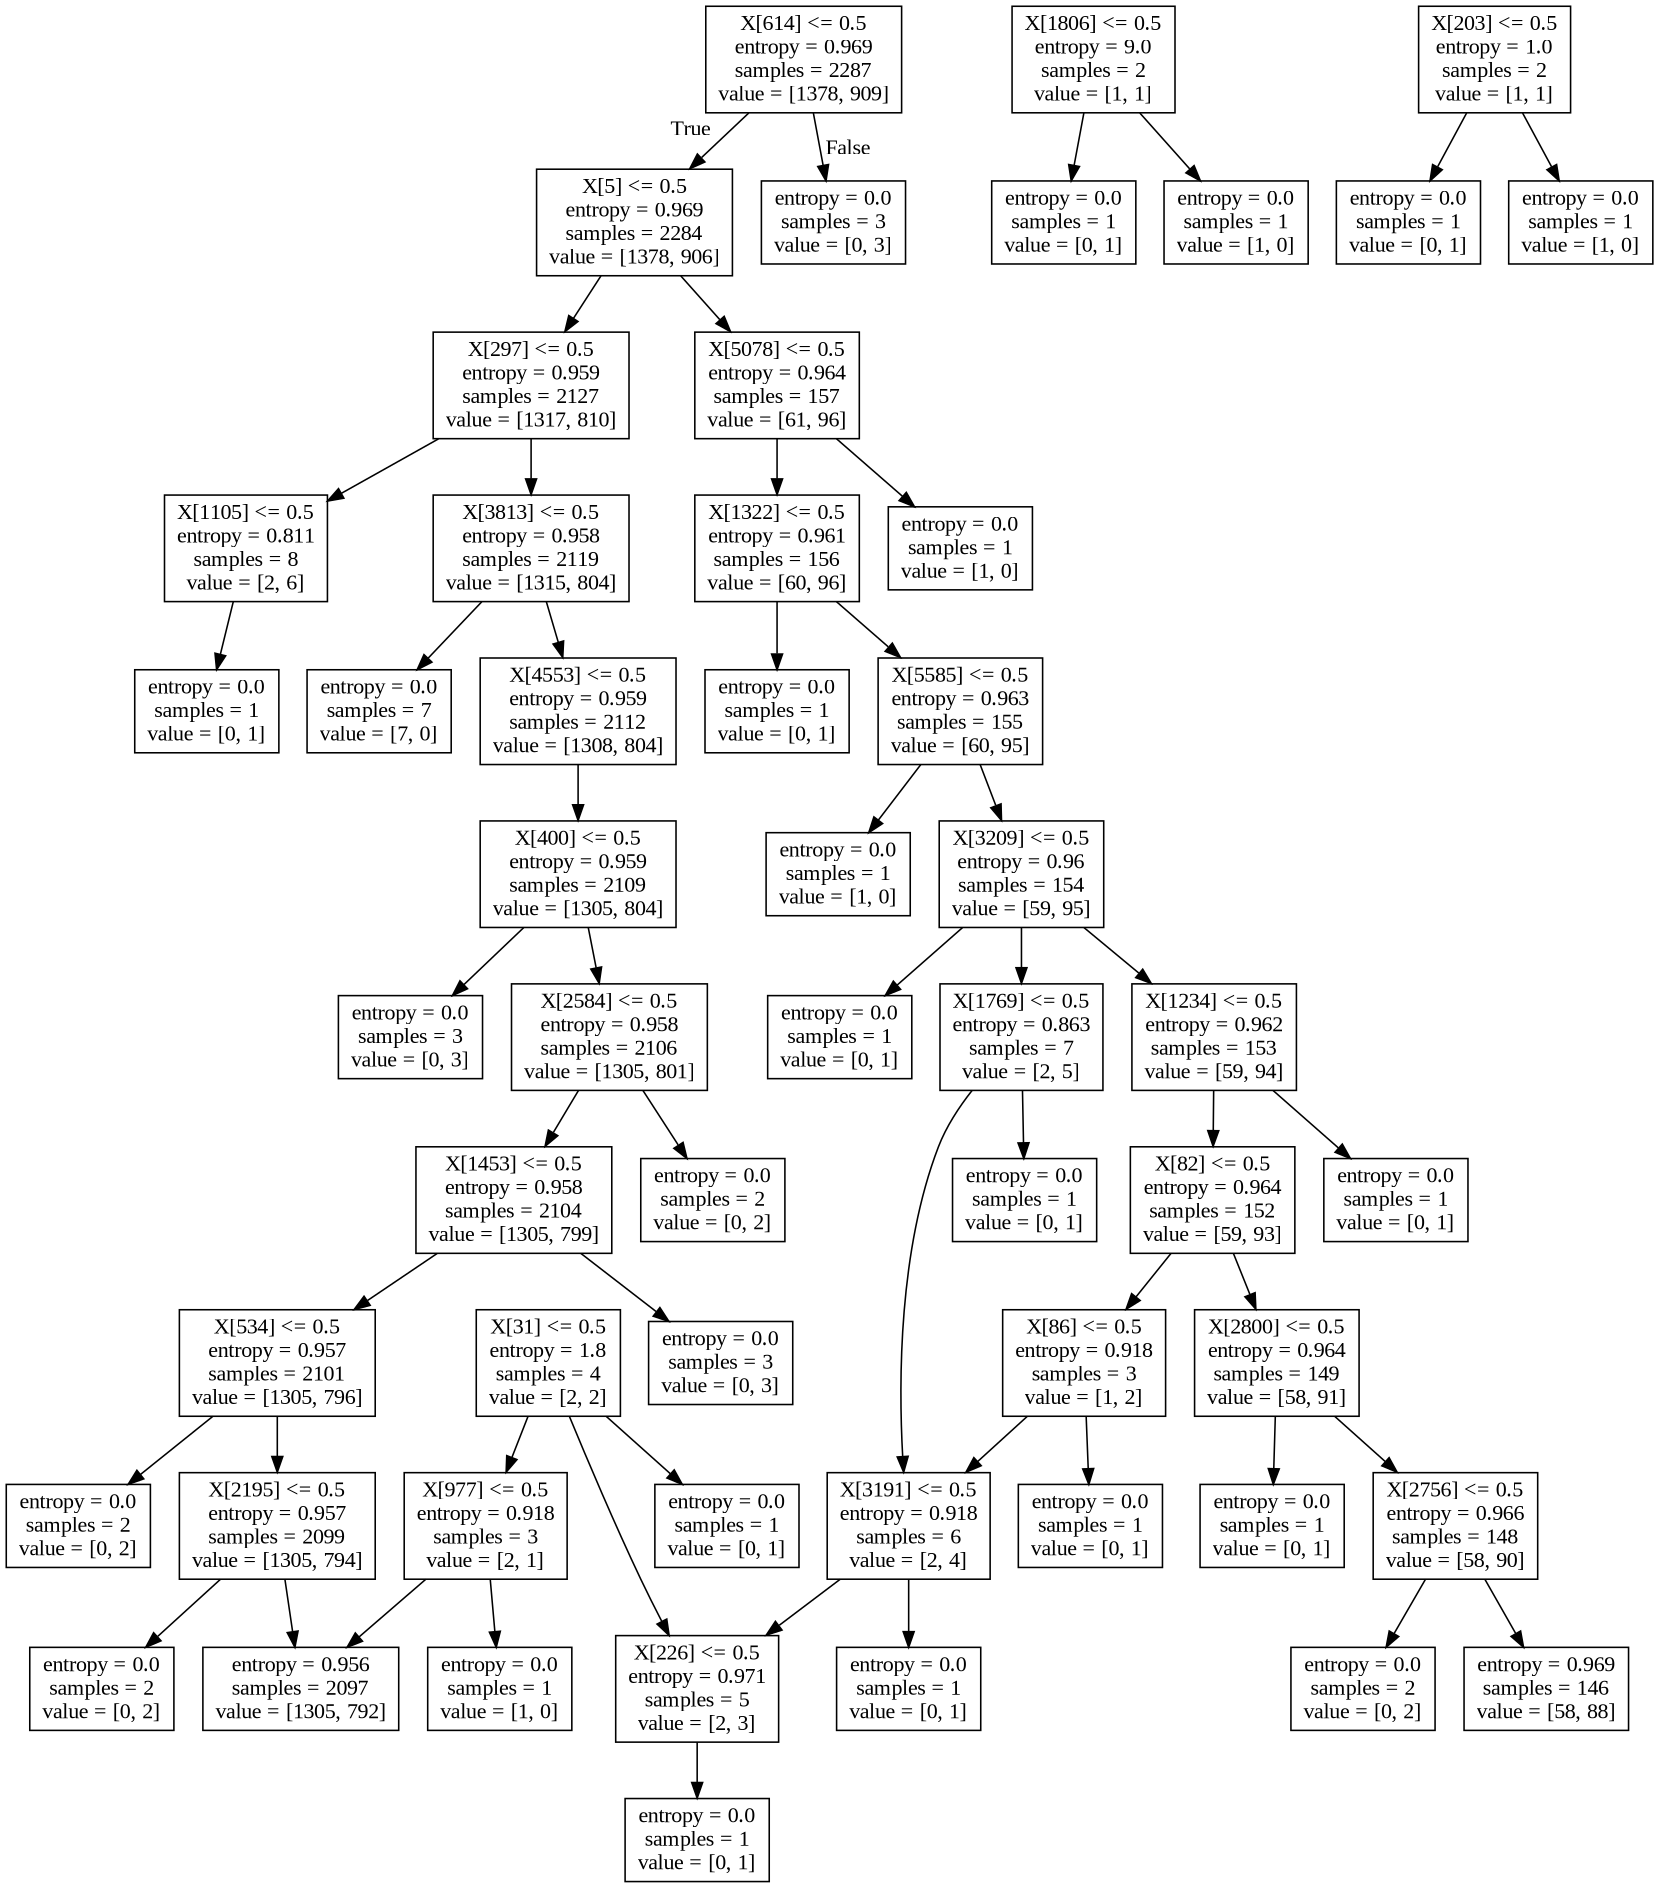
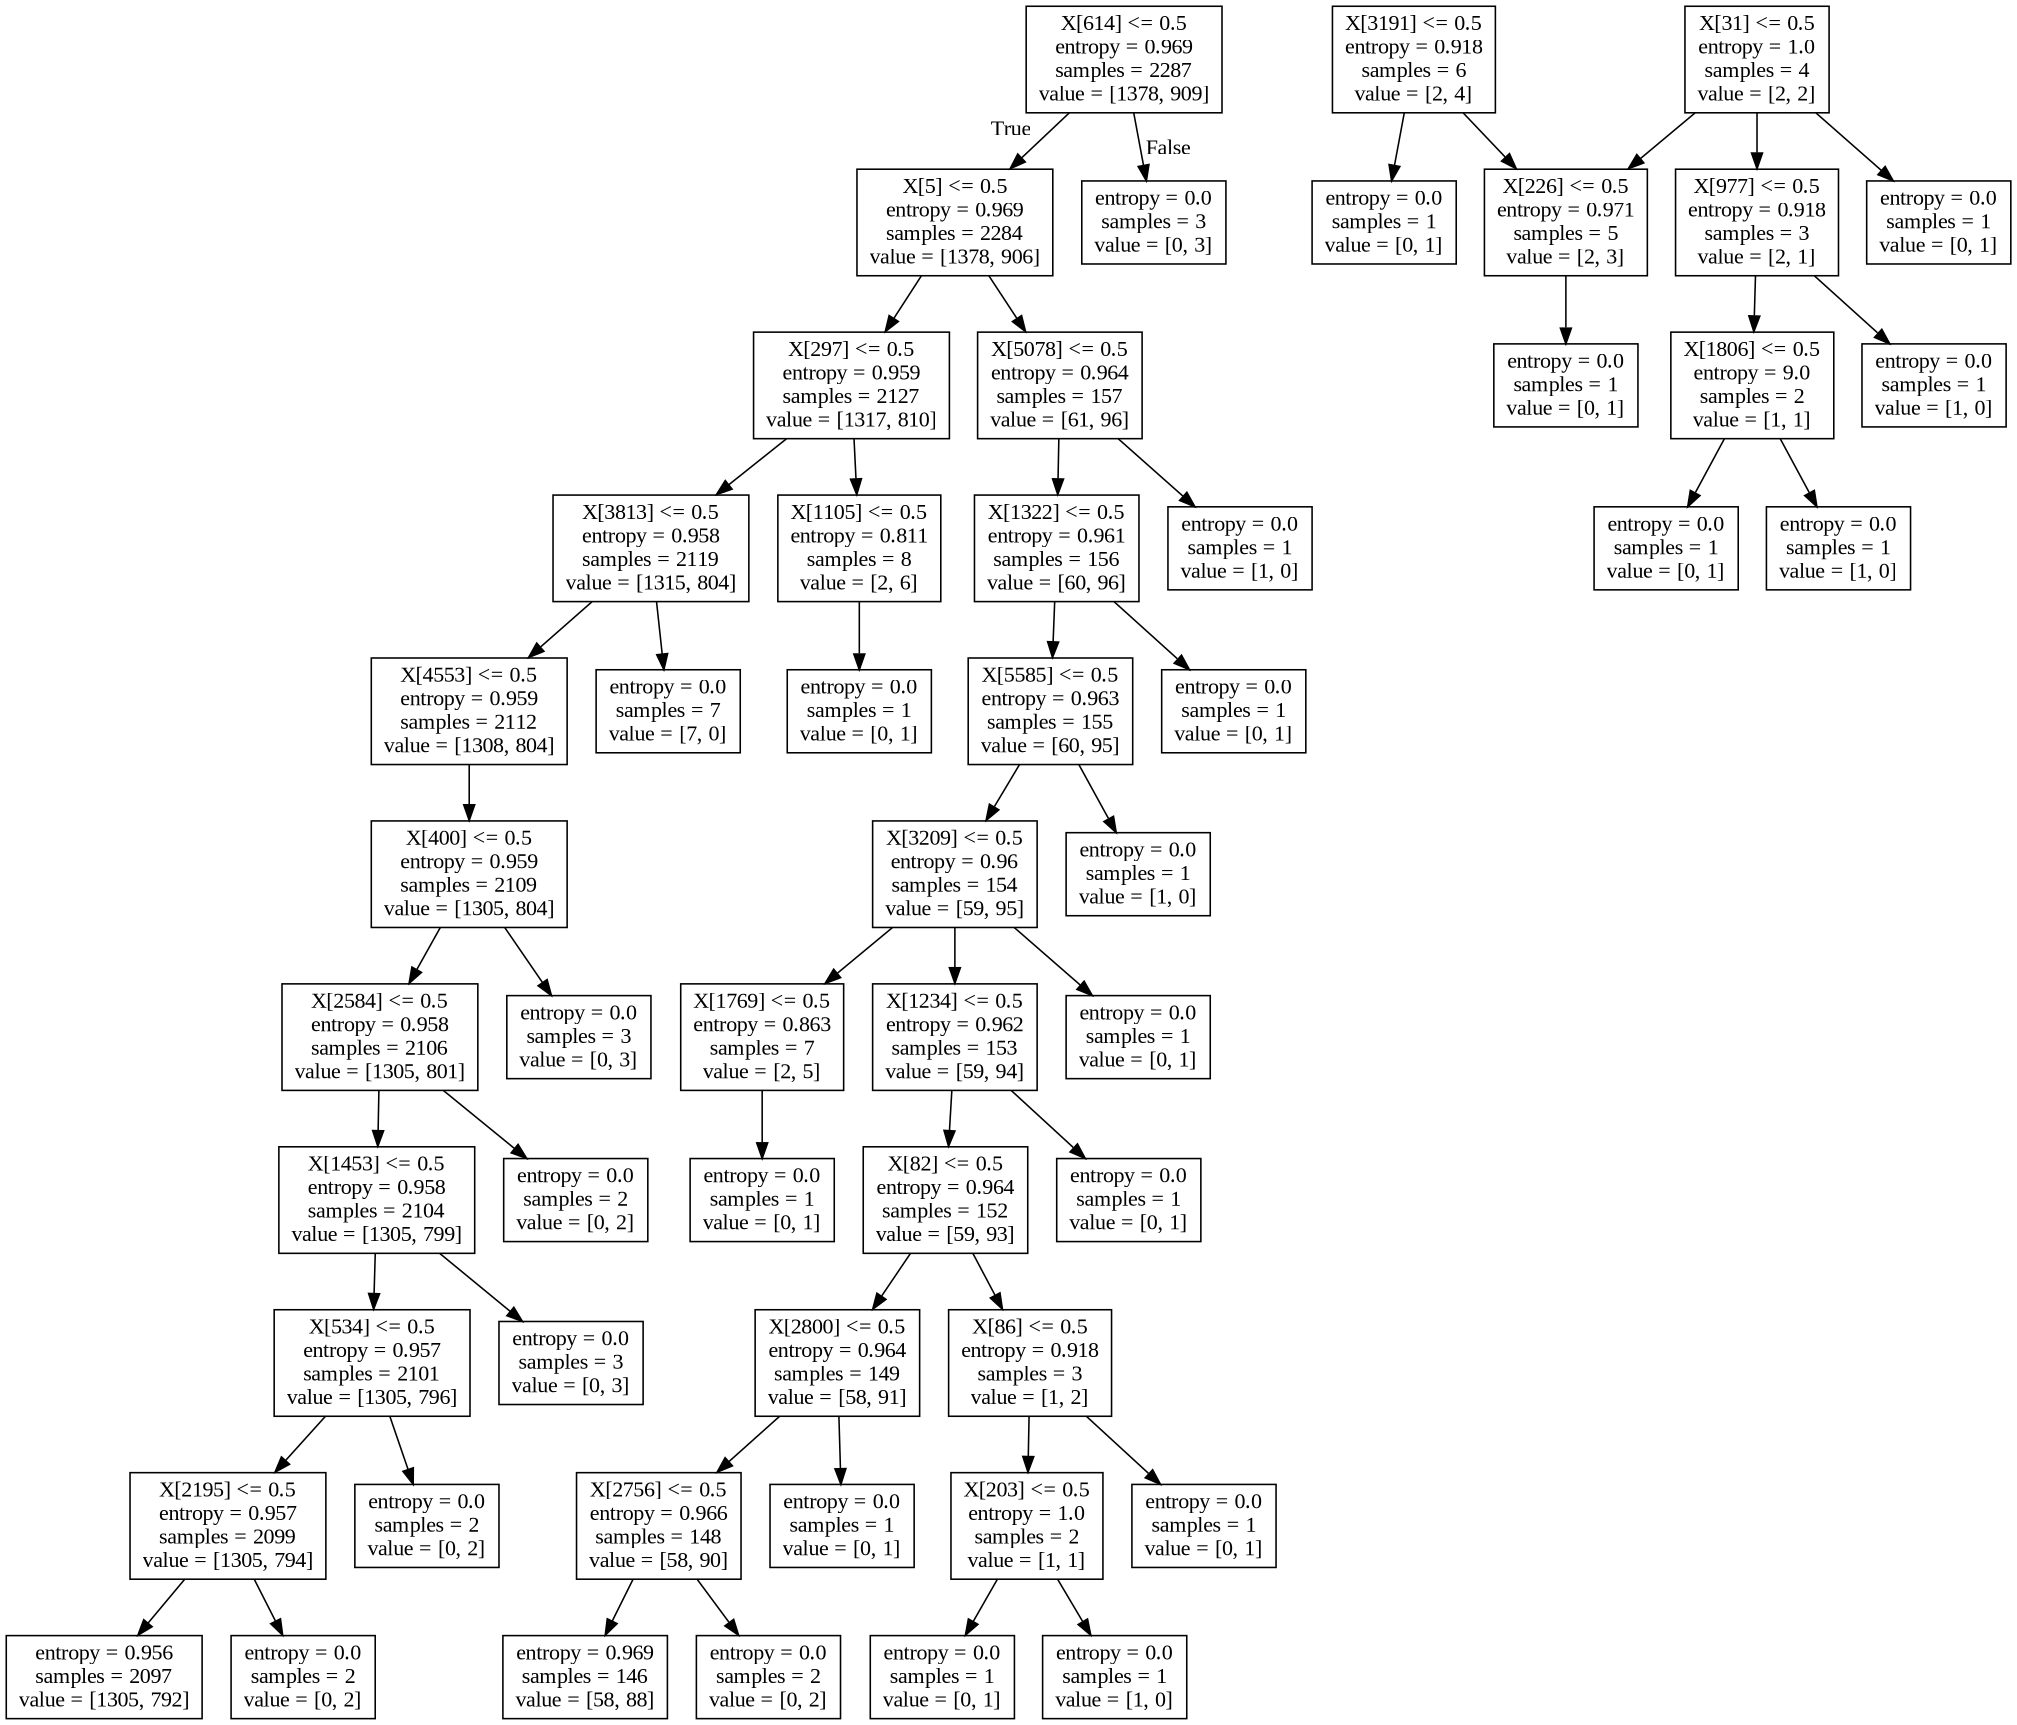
(909, 1267) -> none
(548, 1363) -> (1757, 60)
(1002, 1439) -> (1029, 1436)
(392, 1608) -> (1755, 296)
